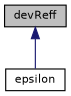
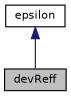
(35, 54) -> (35, 54)
